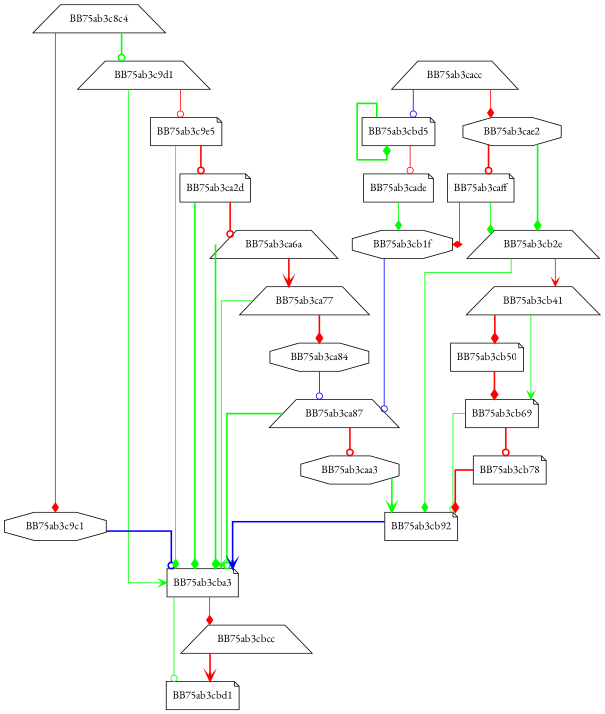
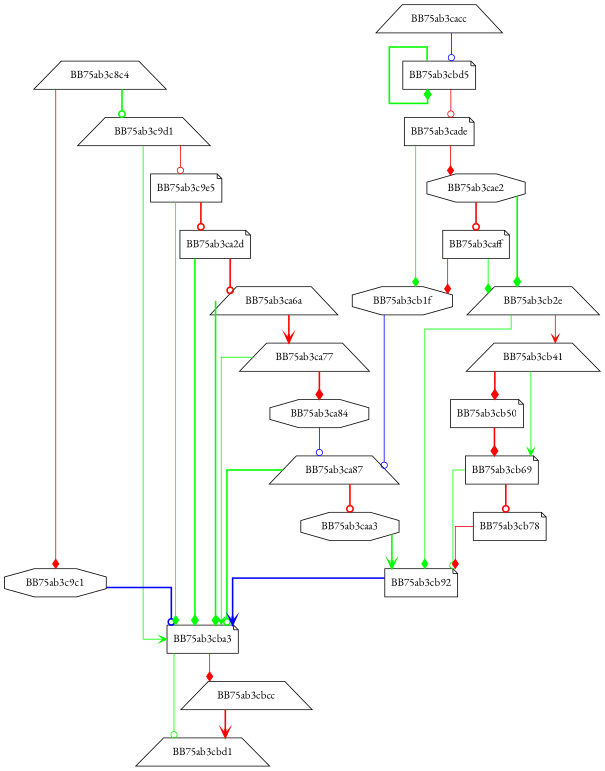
(491, 99) -> (451, 156)
(458, 470) -> (458, 526)
(203, 696) -> (203, 752)
